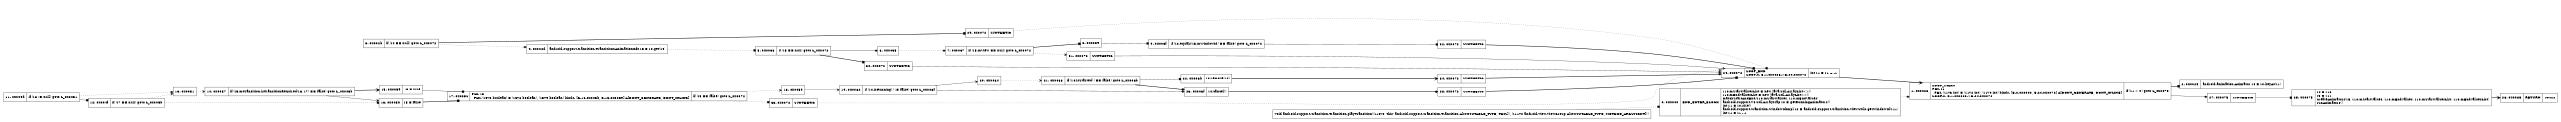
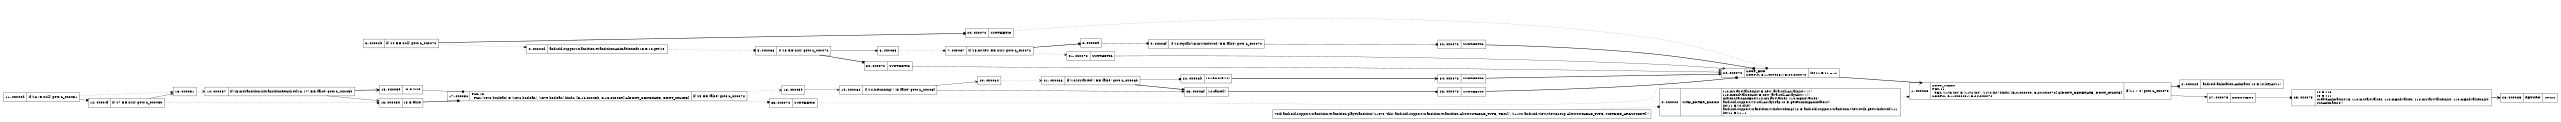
(160, 96) -> (160, 96)
(2243, 98) -> (2243, 98)
(1701, 102) -> (1701, 102)
